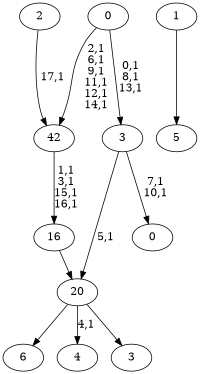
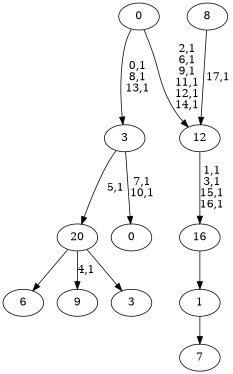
(40, 17) -> (207, 17)
(54, 138) -> (200, 138)
(177, 138) -> (200, 358)
(64, 261) -> (200, 266)
(77, 358) -> (77, 303)
